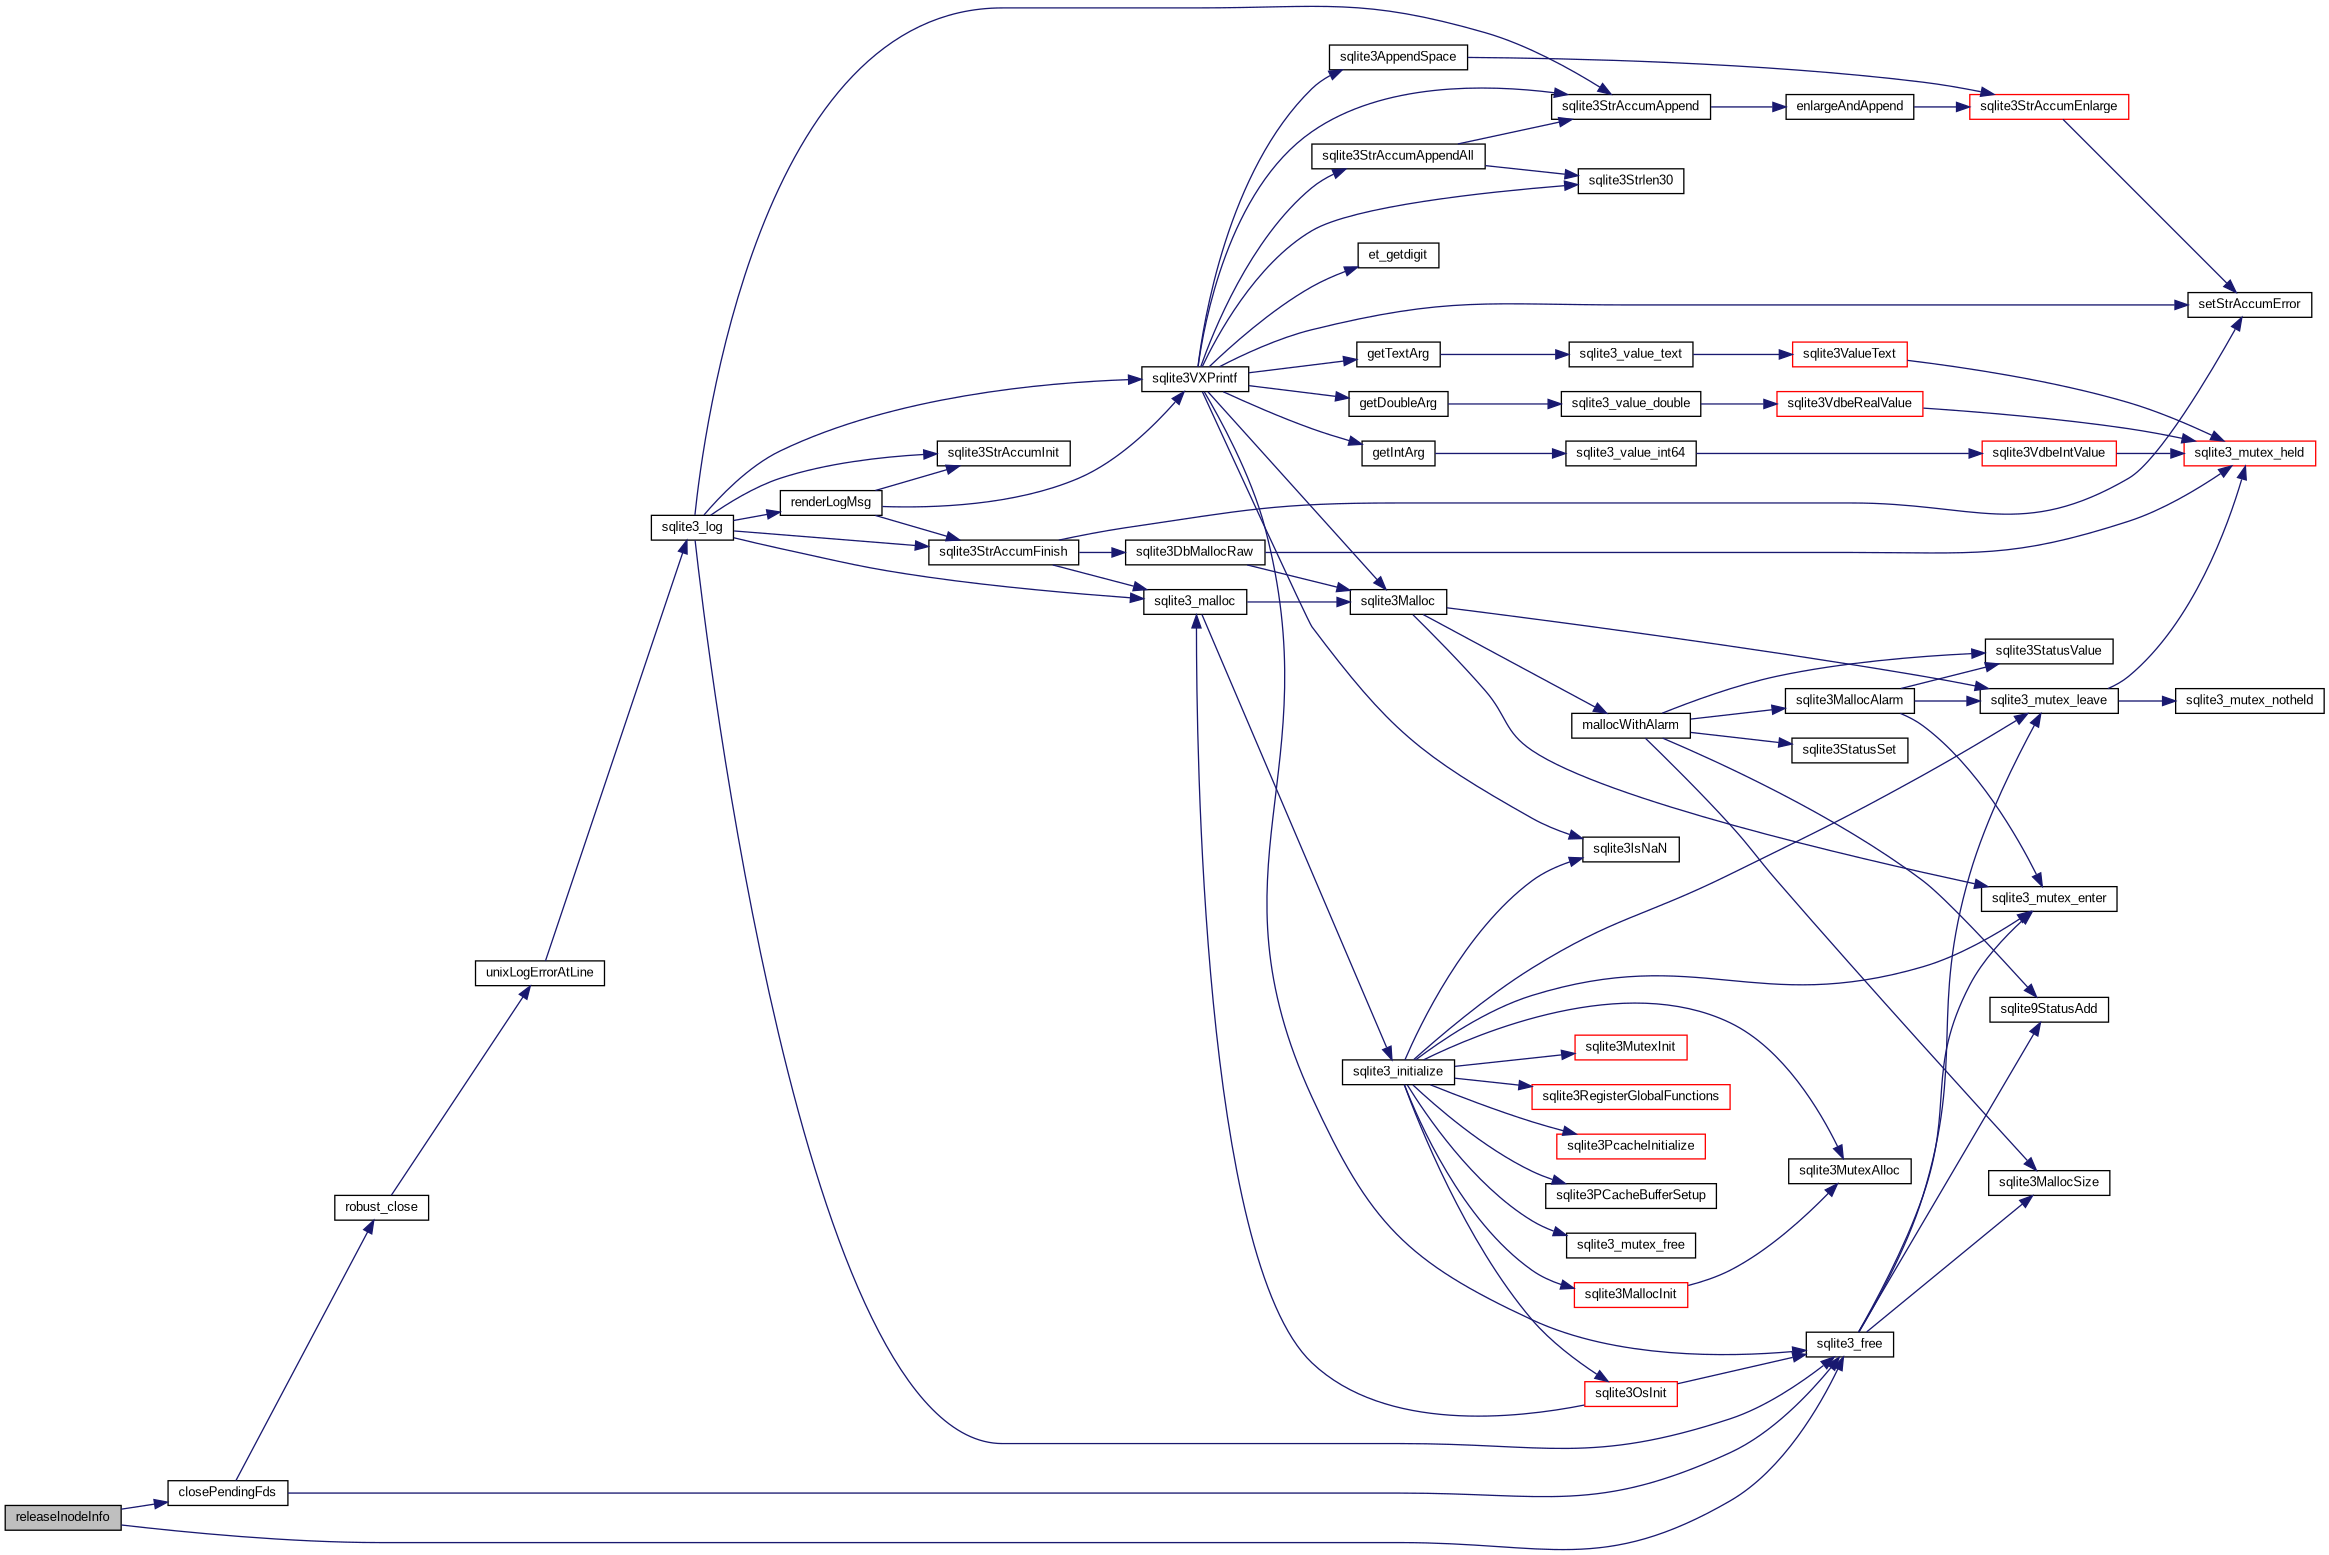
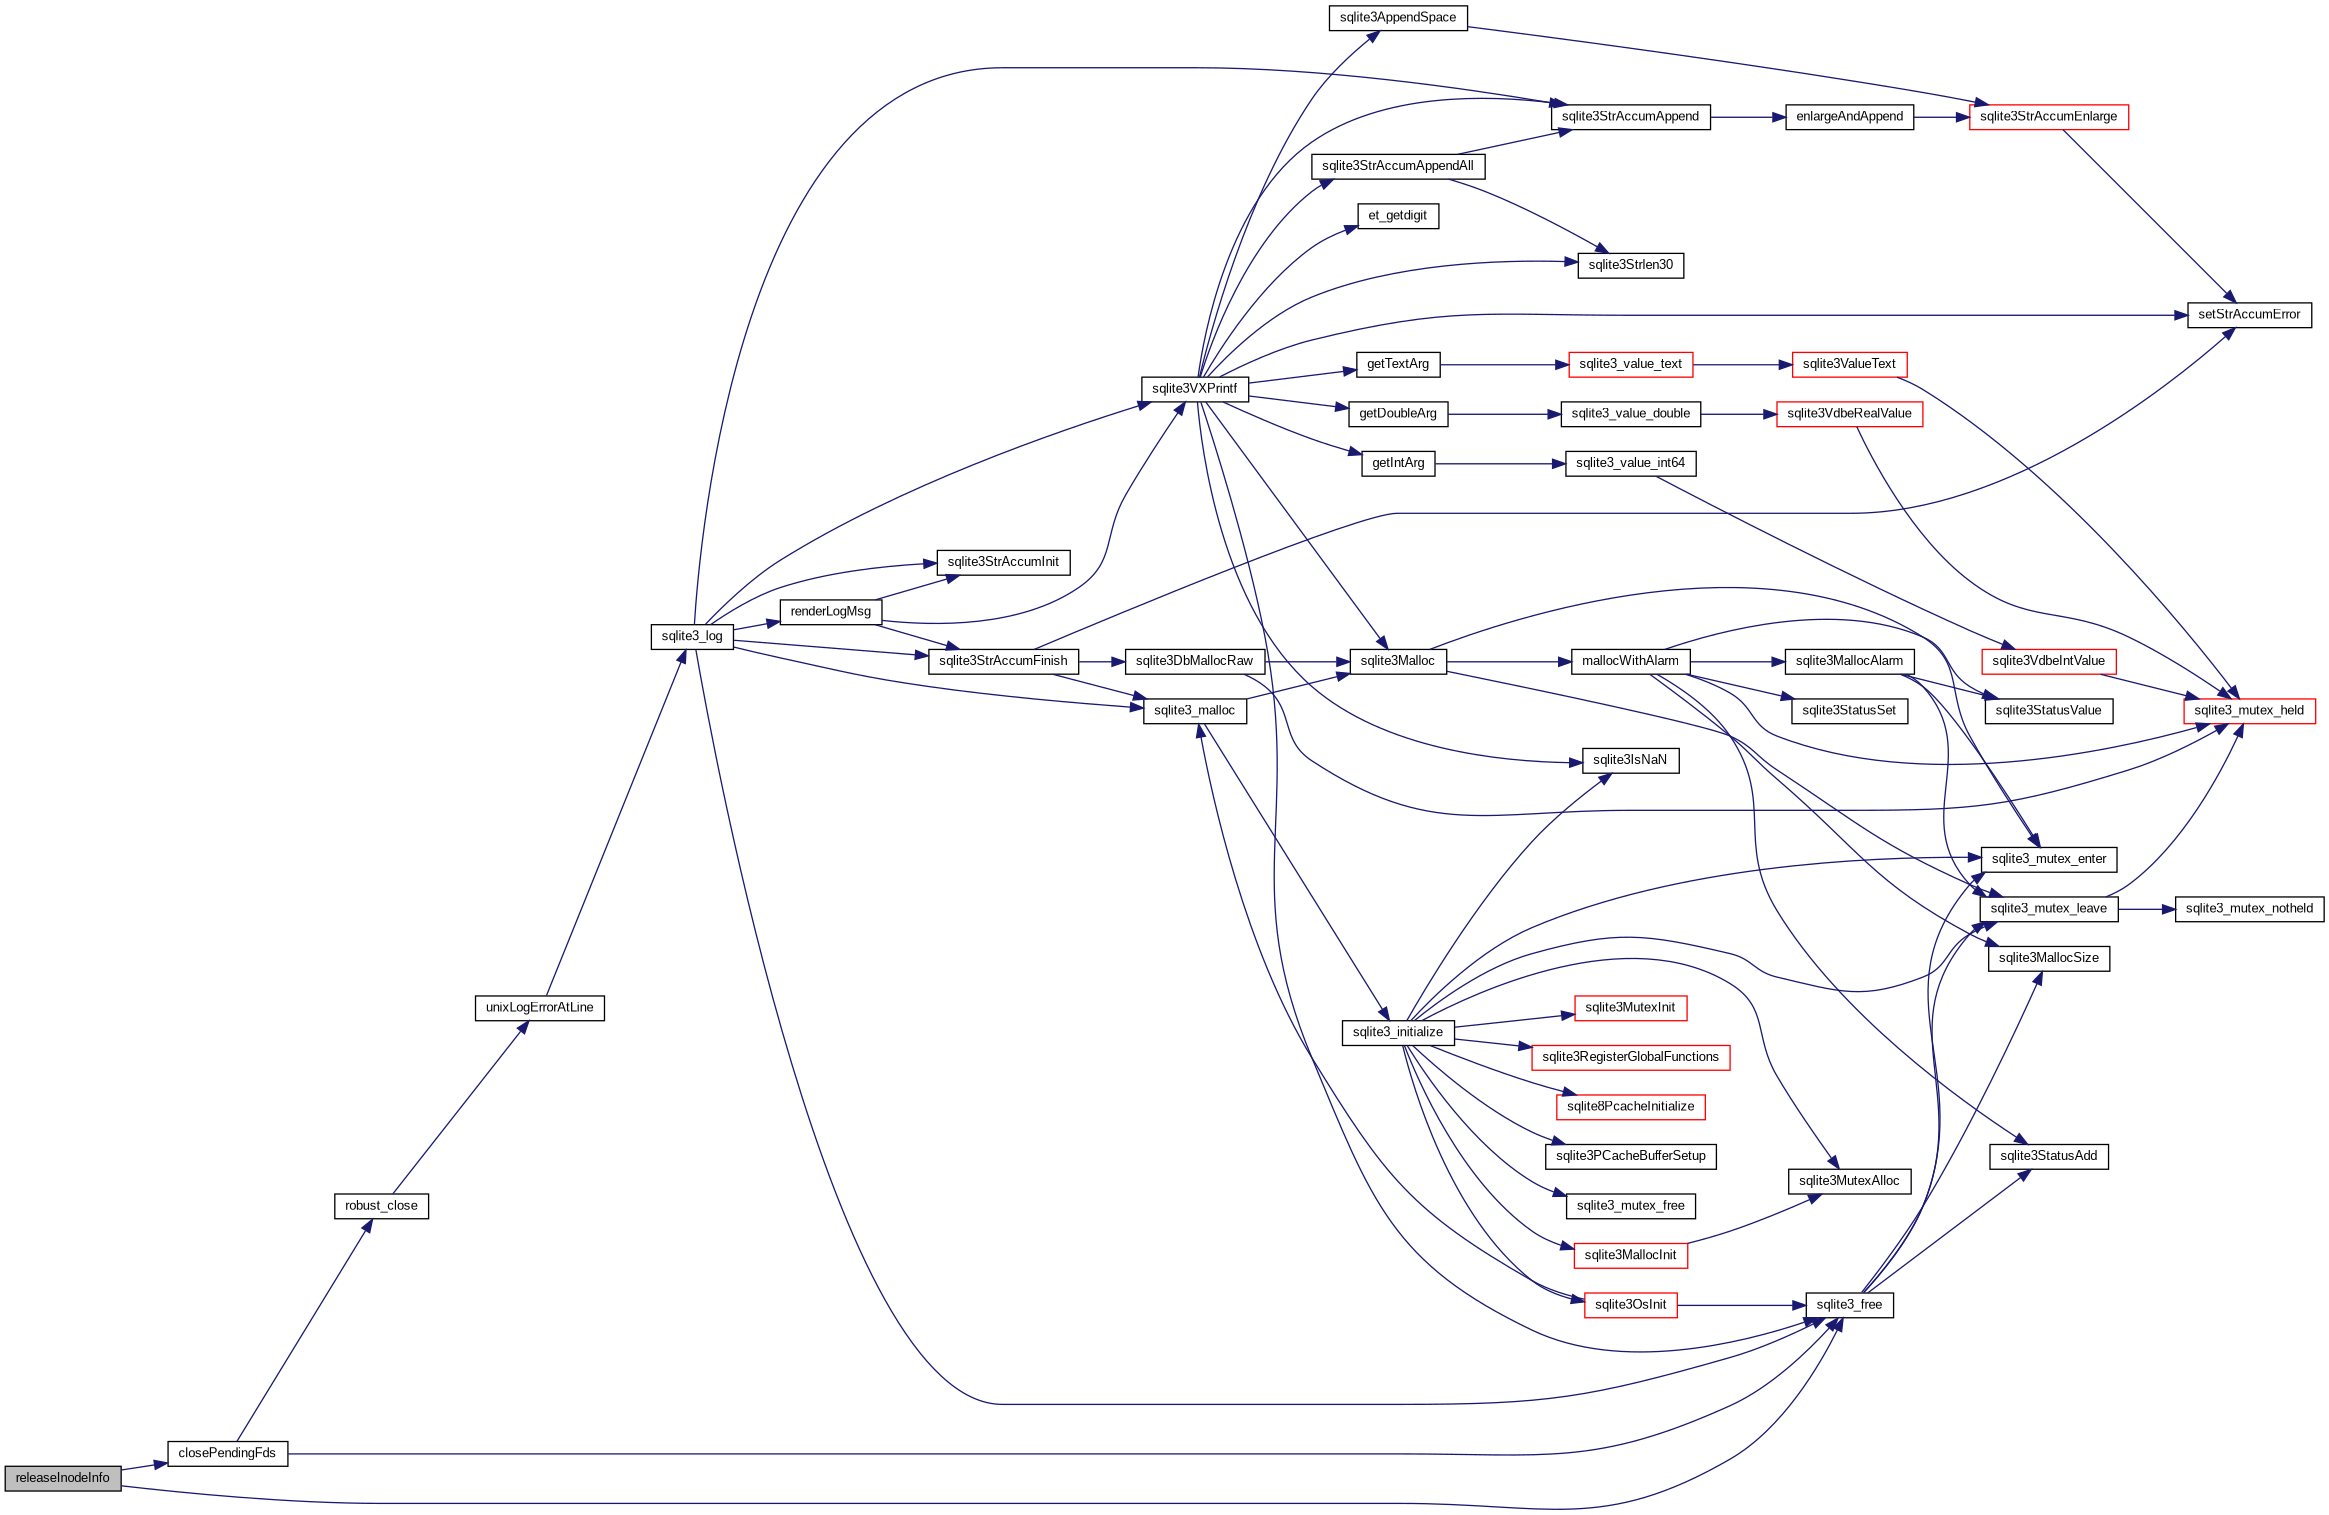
(1631, 354) -> (1631, 365)
none -> (1930, 764)
(2049, 1010) -> (2049, 1157)
(1631, 1147) -> (1631, 1107)
